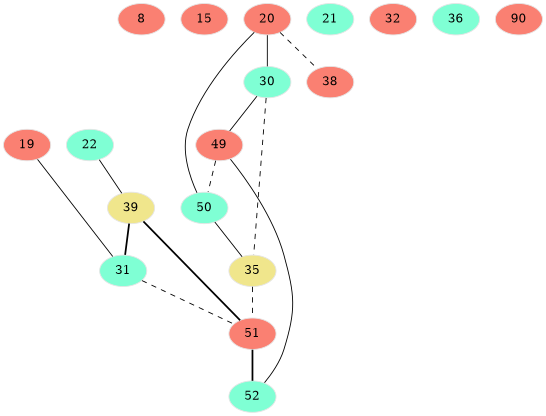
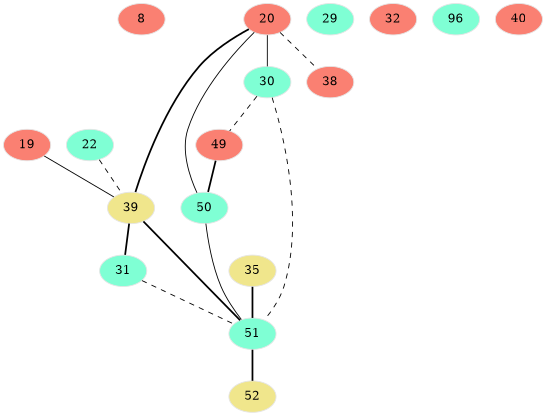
(204, 19) -> none
(330, 19) -> (330, 19)
(456, 19) -> (456, 19)
(519, 19) -> (519, 19)
none -> (176, 99)
(243, 114) -> (243, 114)
(111, 176) -> (111, 176)
(212, 176) -> (212, 176)
(260, 176) -> (292, 211)
(75, 208) -> (79, 176)
(228, 239) -> (217, 274)
(287, 267) -> none
(252, 302) -> (252, 302)
(252, 334) -> (252, 334)
(252, 397) -> (252, 397)
